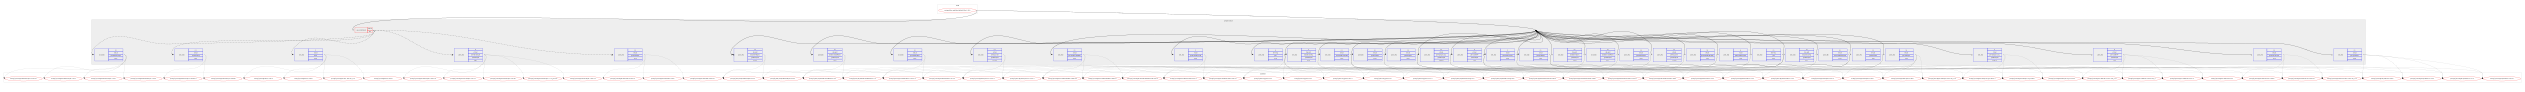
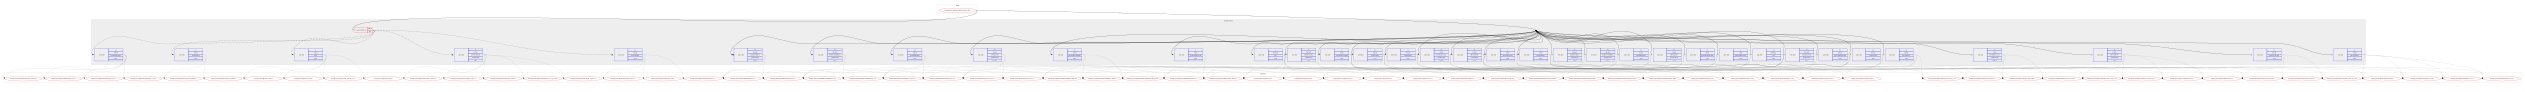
(1902, 79) -> none
